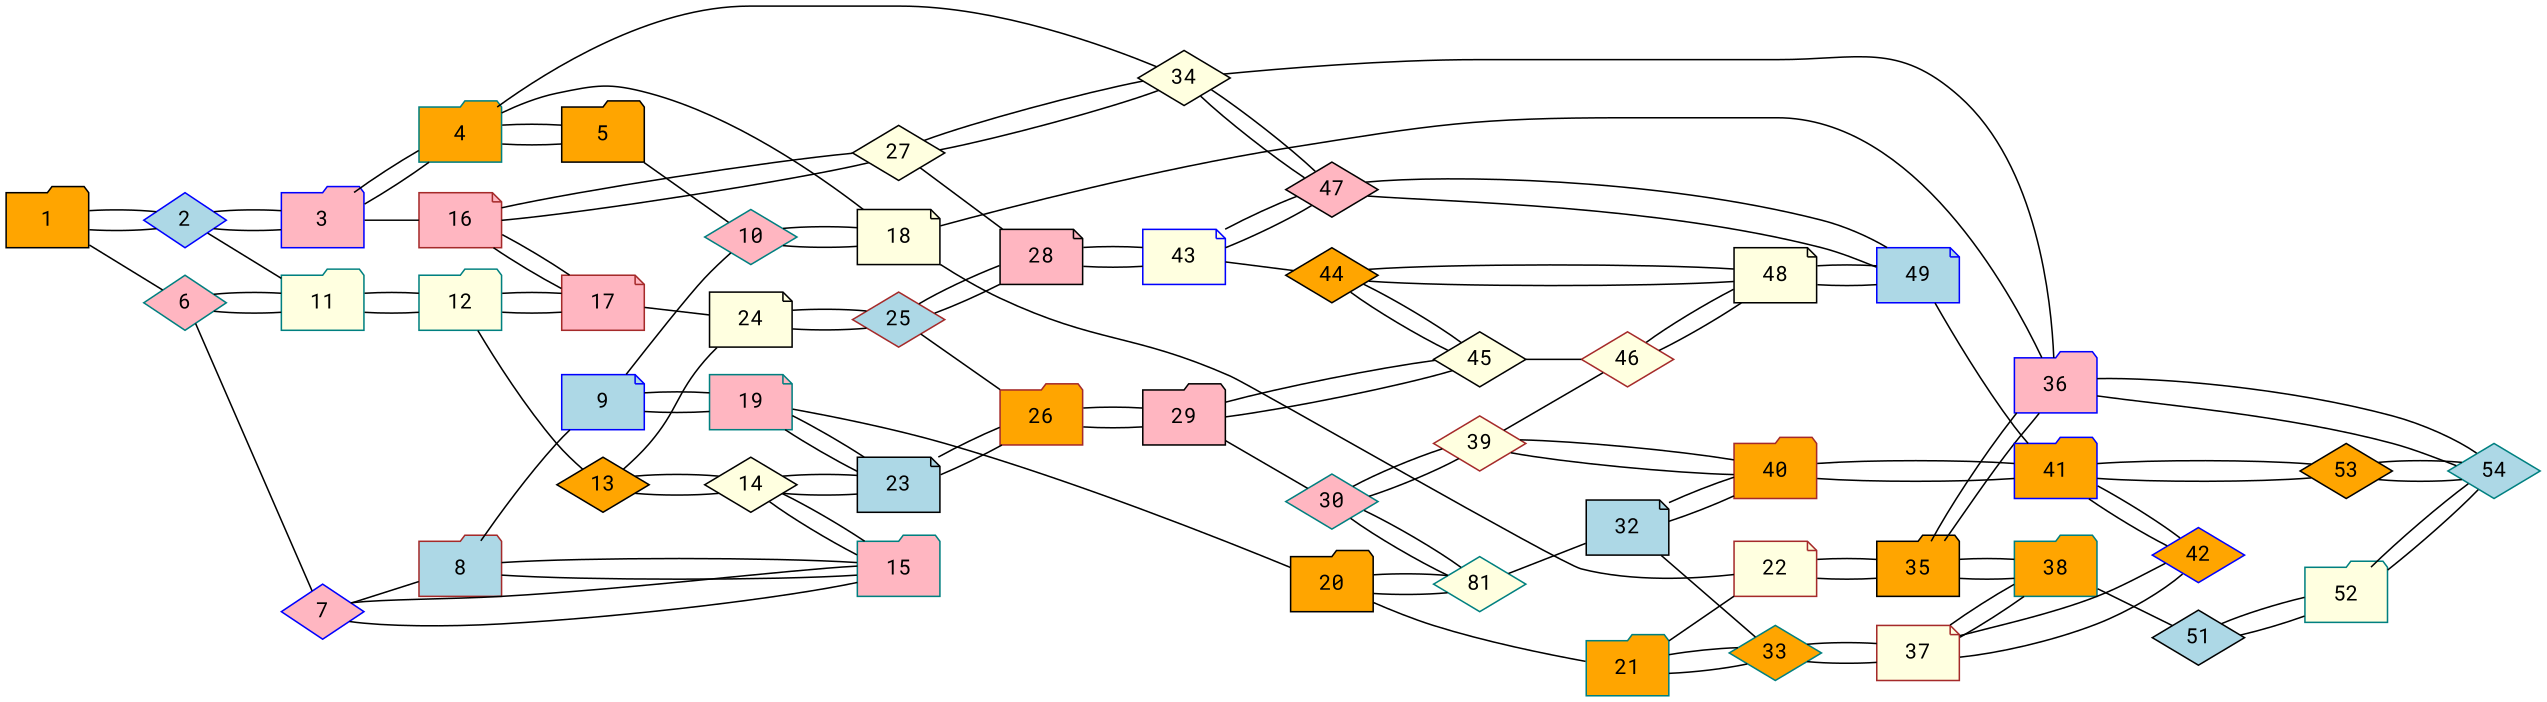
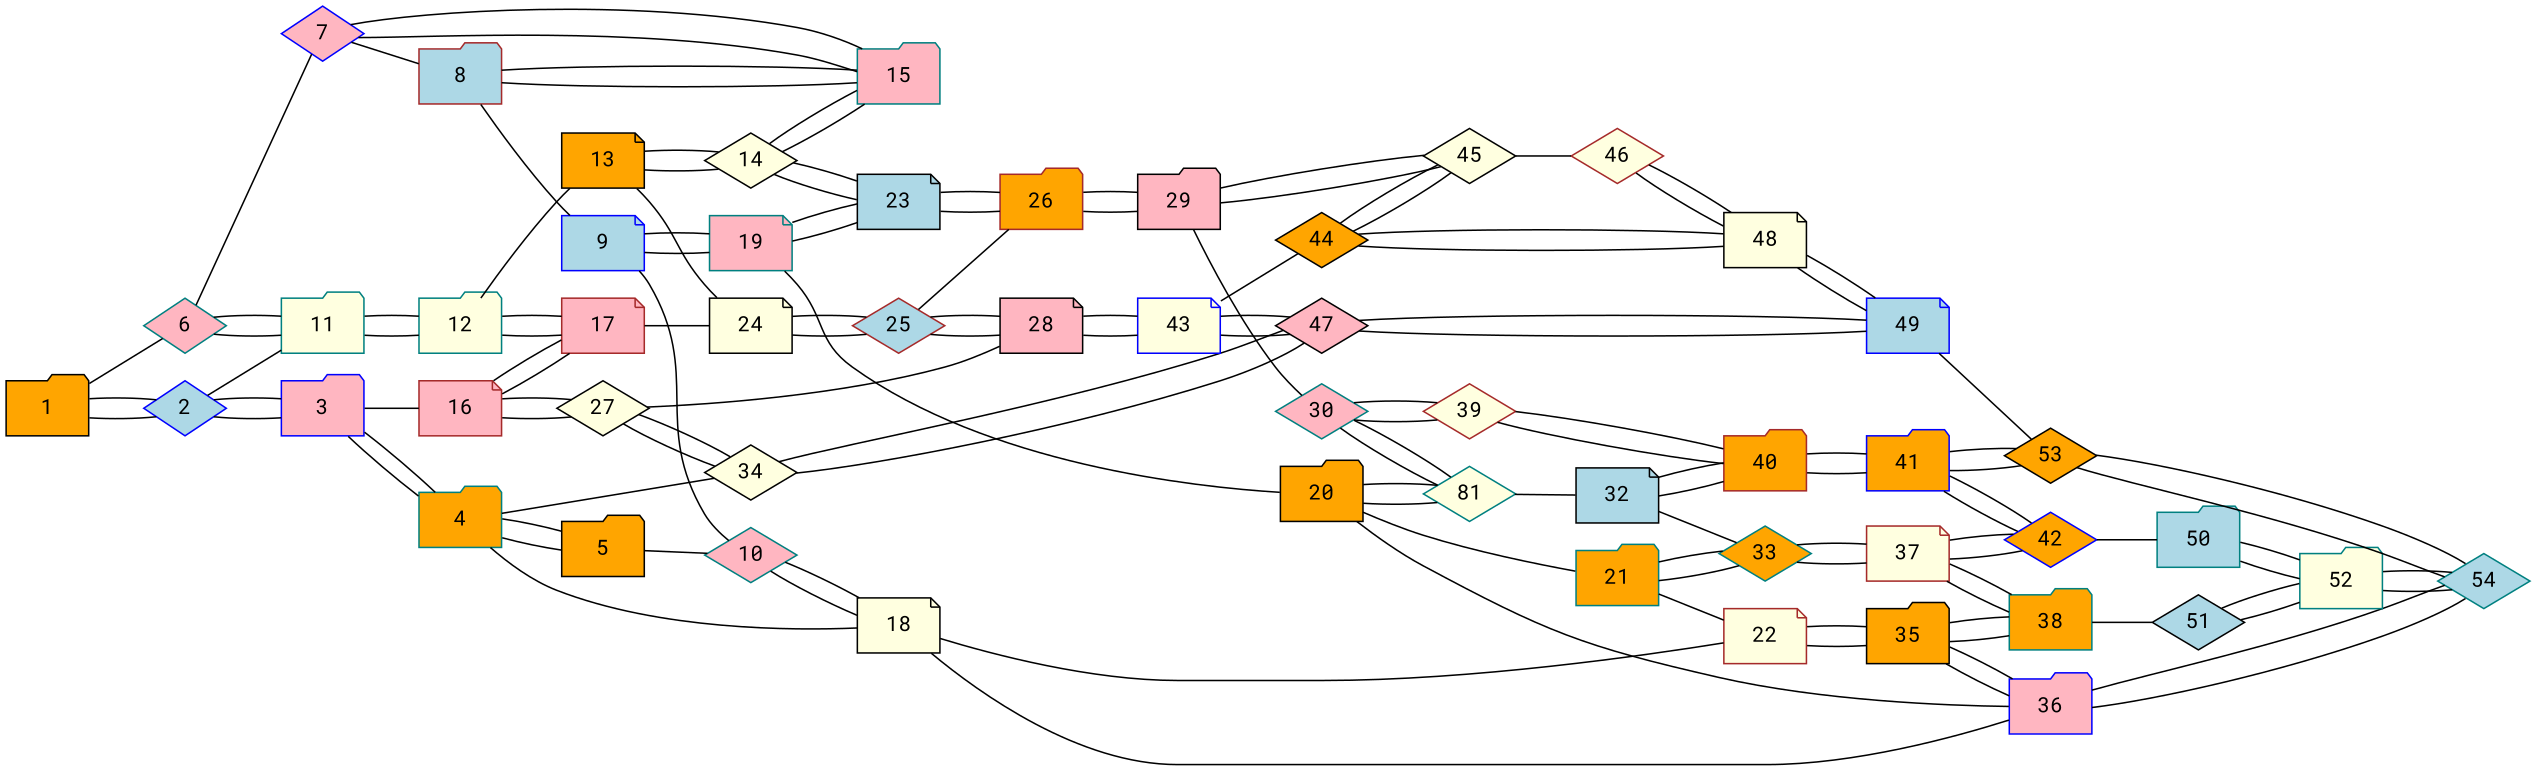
(1739, 60) -> (1668, 665)
(1979, 375) -> (1985, 396)
(1553, 401) -> none
(603, 485) -> (603, 161)
none -> (2198, 540)
